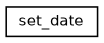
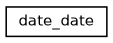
(52, 22) -> (57, 22)
